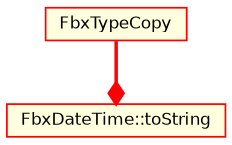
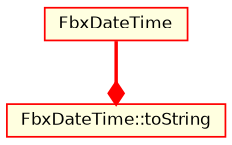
(116, 24) -> (116, 24)
